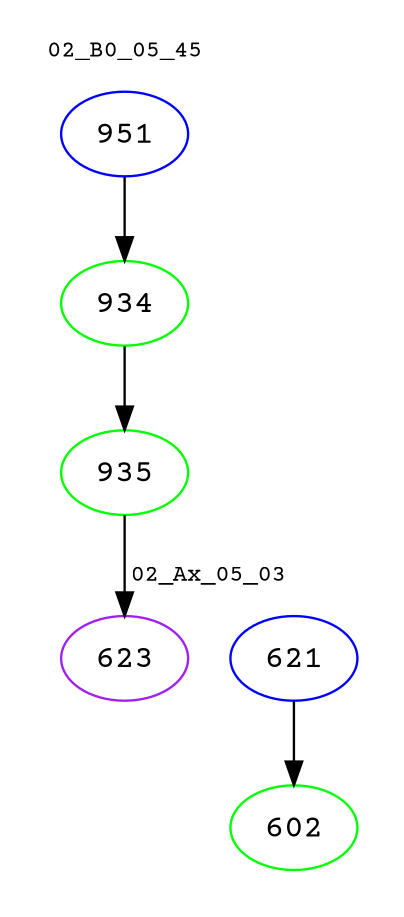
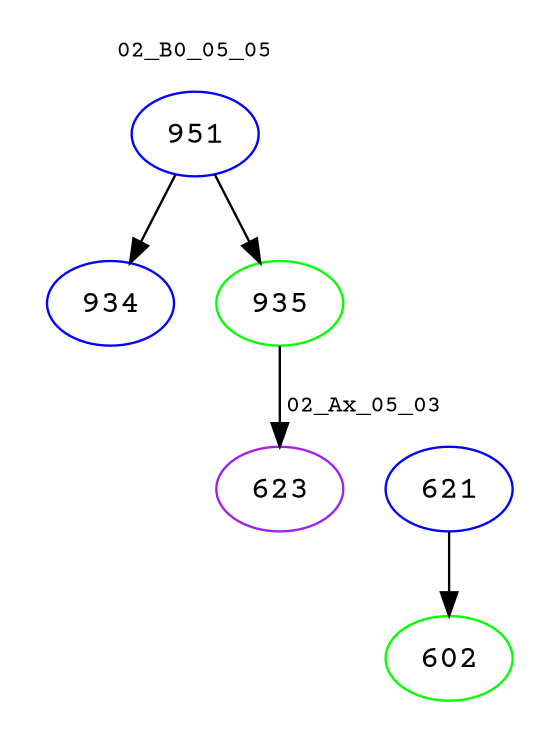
(126, 51) -> (195, 51)
(125, 303) -> (111, 303)
(125, 376) -> (232, 208)
